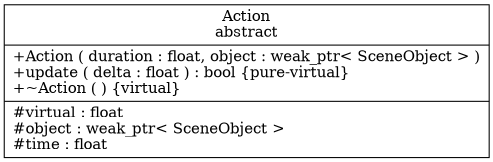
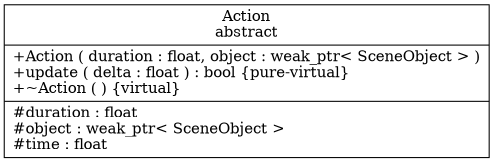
(68, 113) -> (75, 113)
